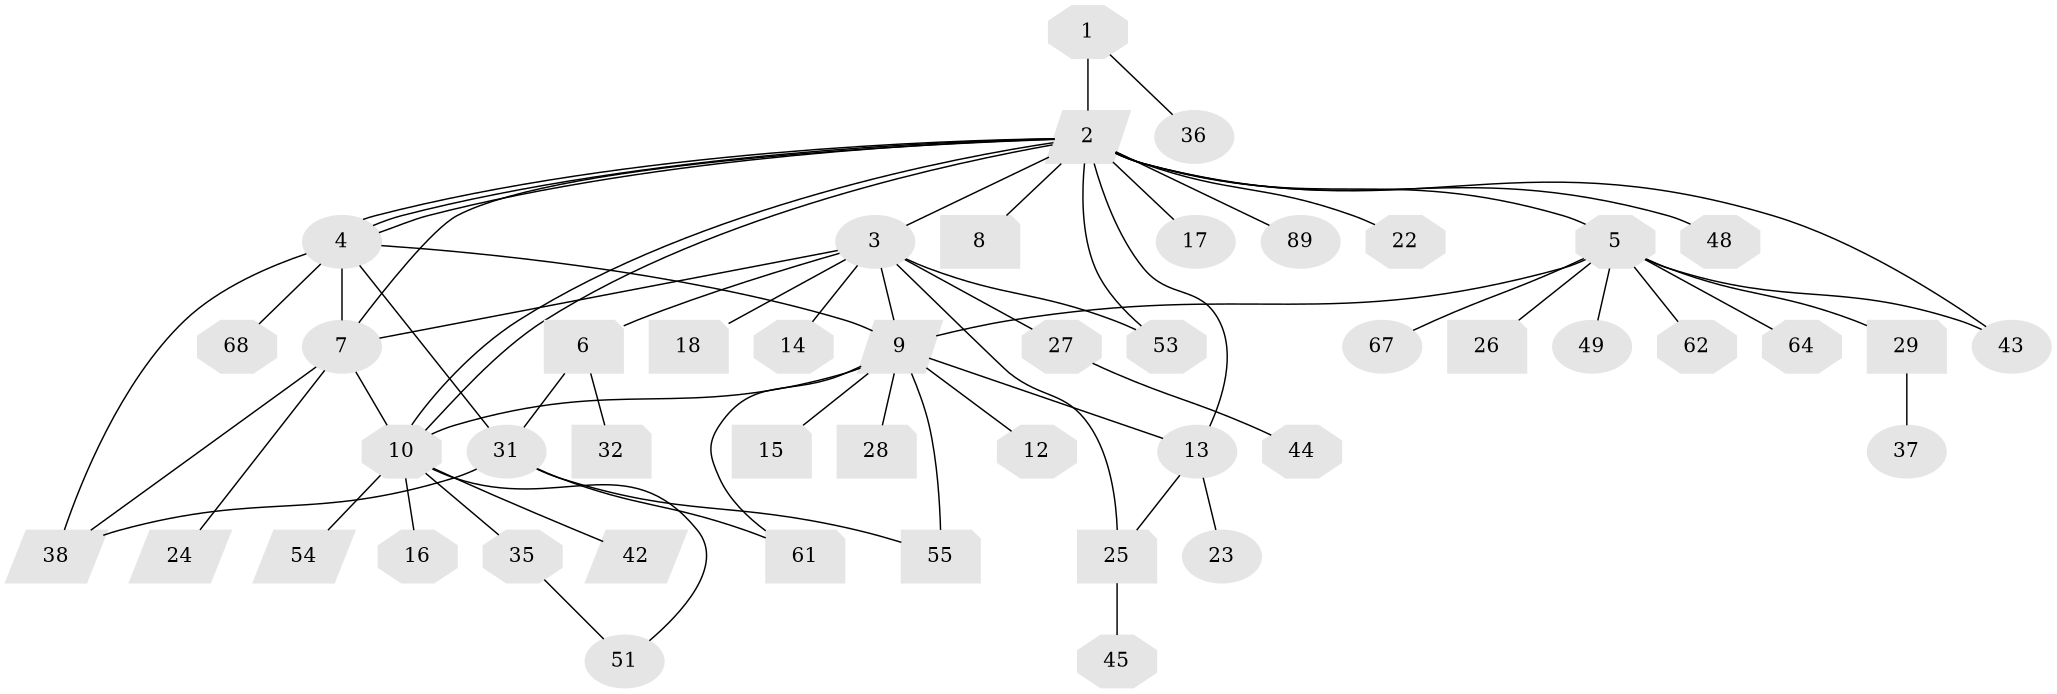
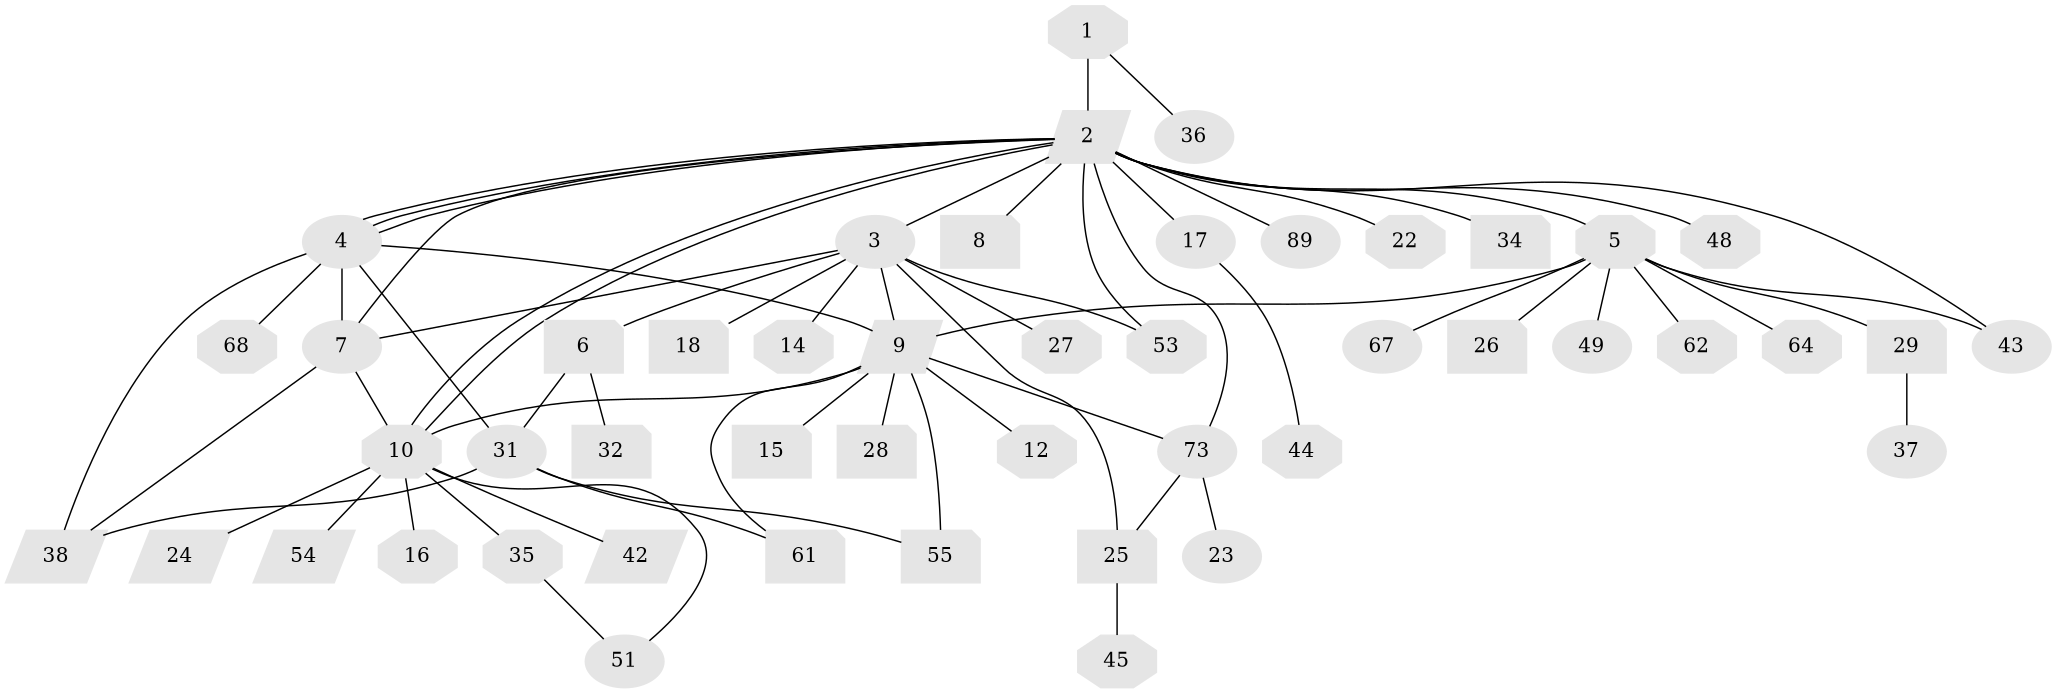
none -> (1511, 242)
(1182, 399) -> (1275, 336)
(262, 450) -> (310, 496)
(1197, 452) -> (1197, 452)
